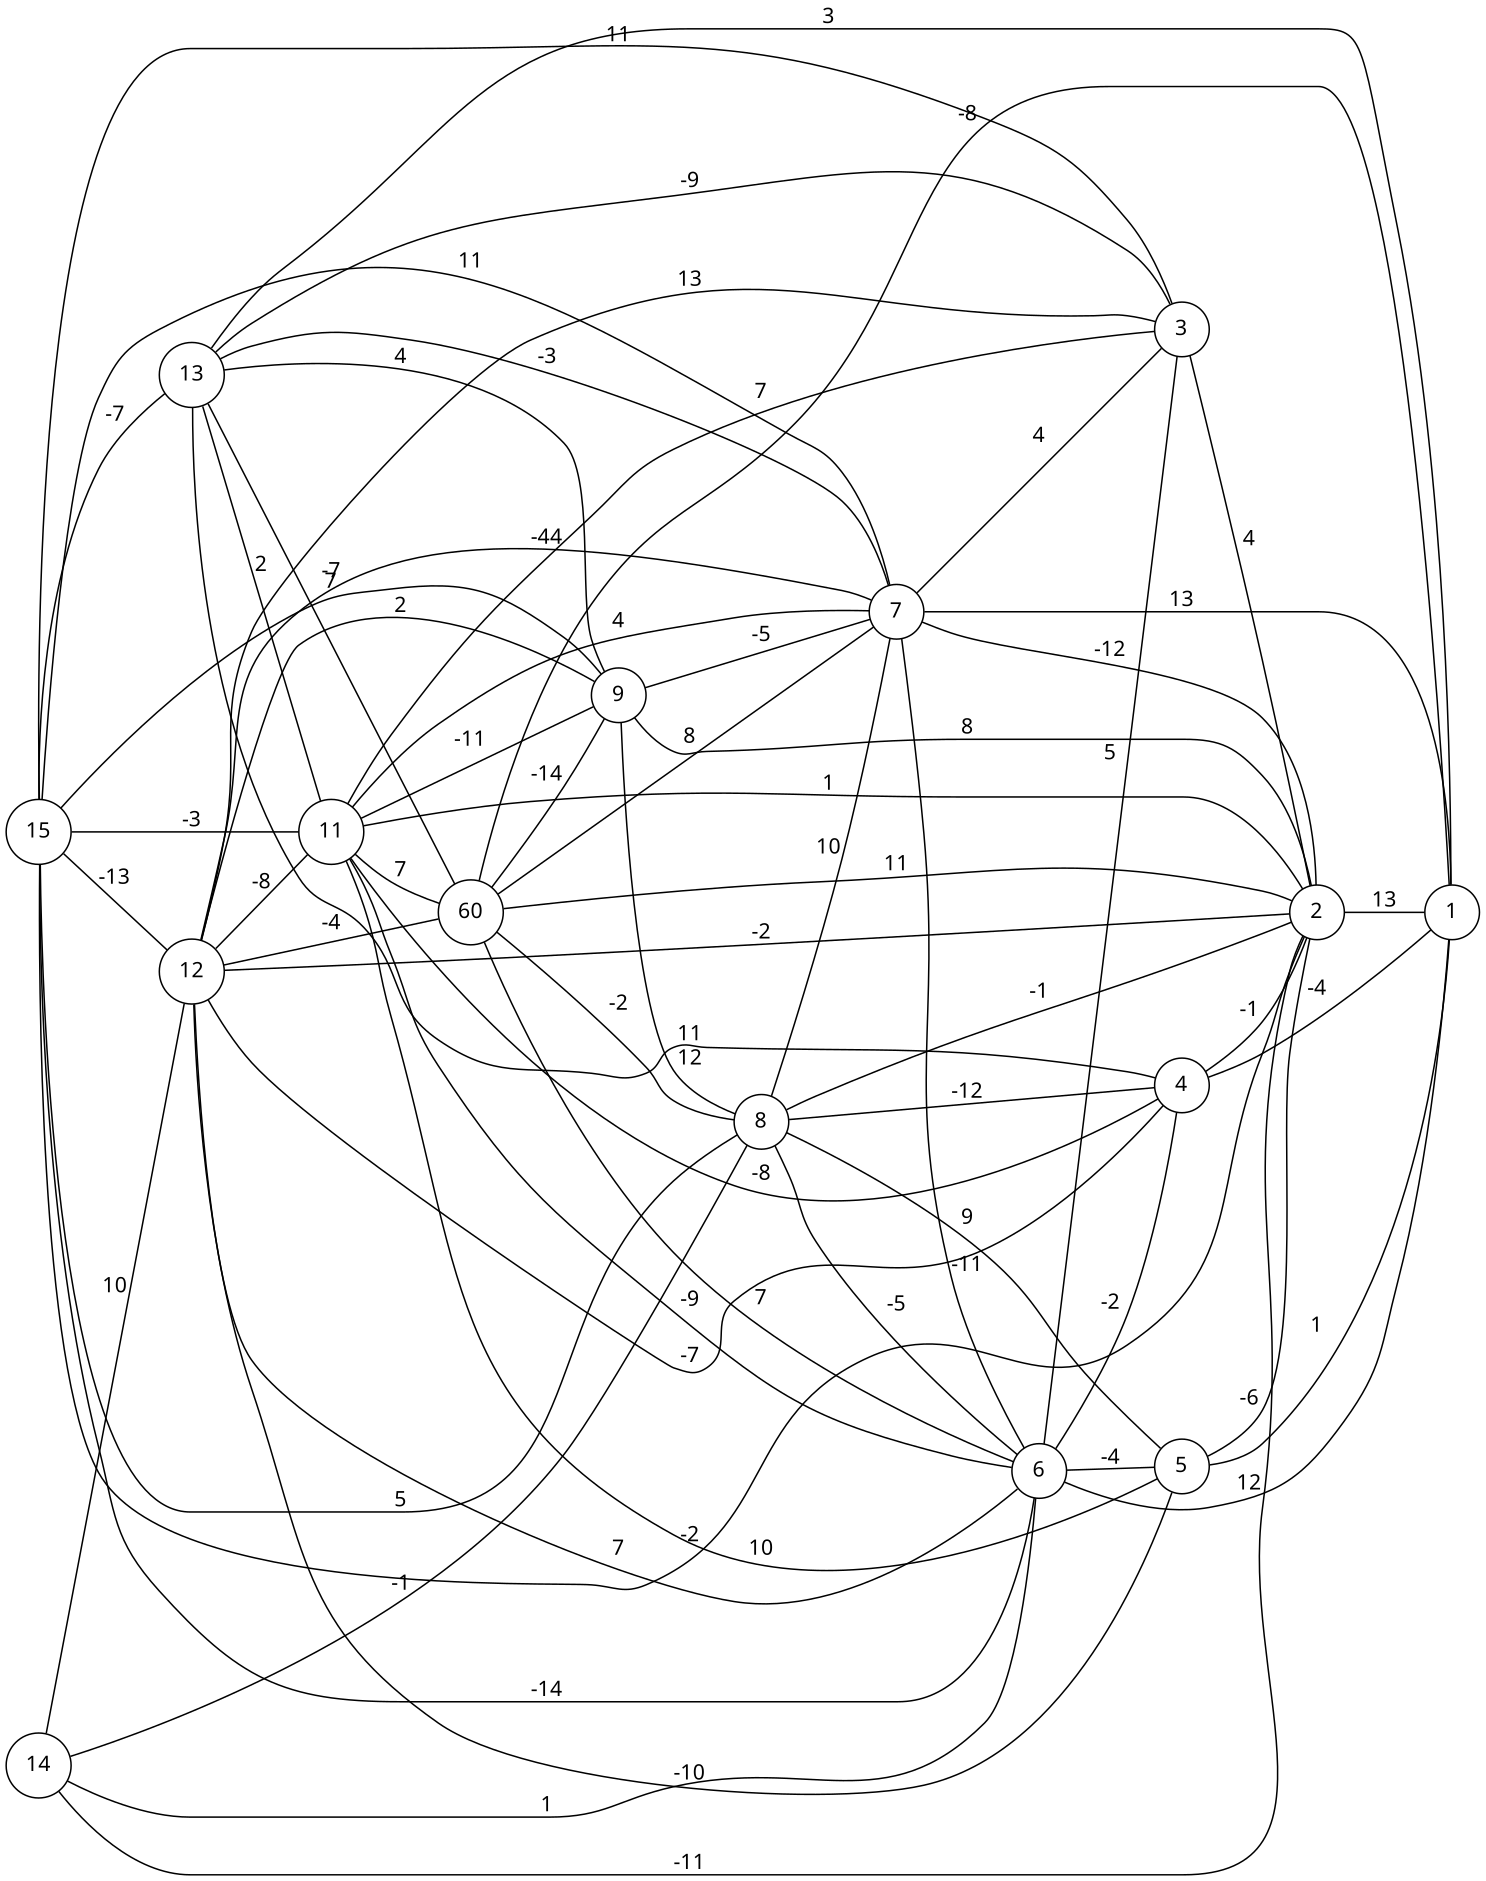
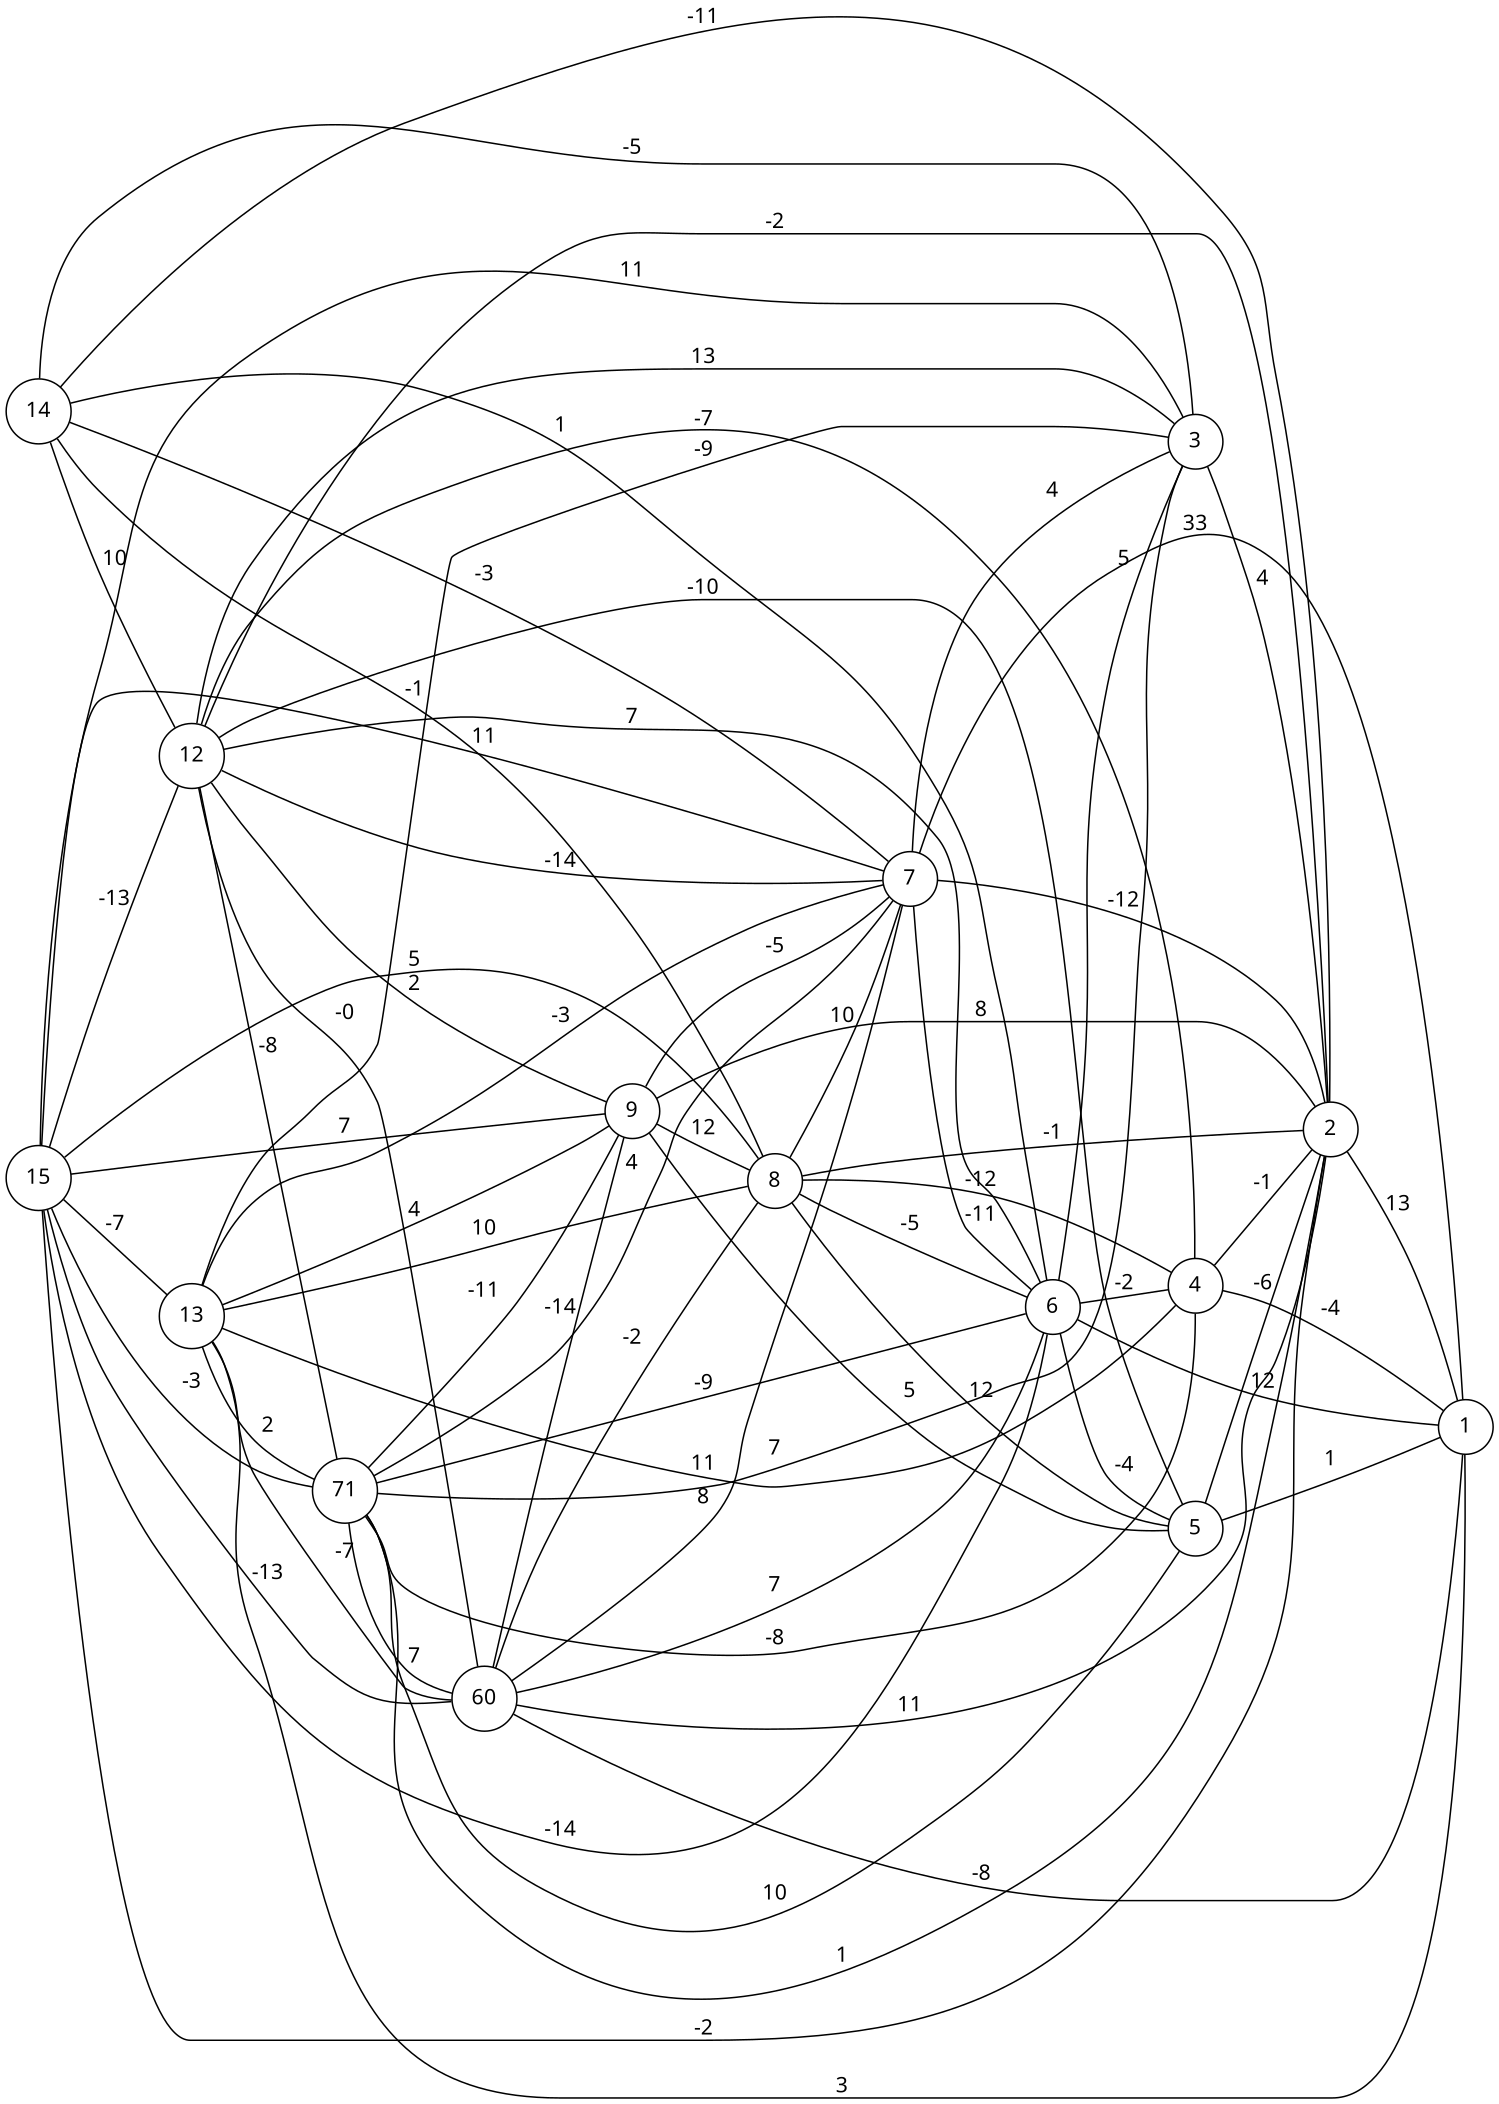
none -> (631, 160)
(547, 538) -> (561, 861)
(1182, 600) -> (1196, 524)
none -> (498, 607)
(331, 832) -> (345, 1491)
(331, 924) -> (345, 1013)
(968, 1218) -> (982, 1391)
none -> (486, 1248)
none -> (869, 1390)
none -> (197, 1510)
